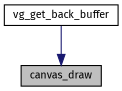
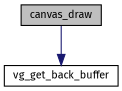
(61, 40) -> (61, 40)
